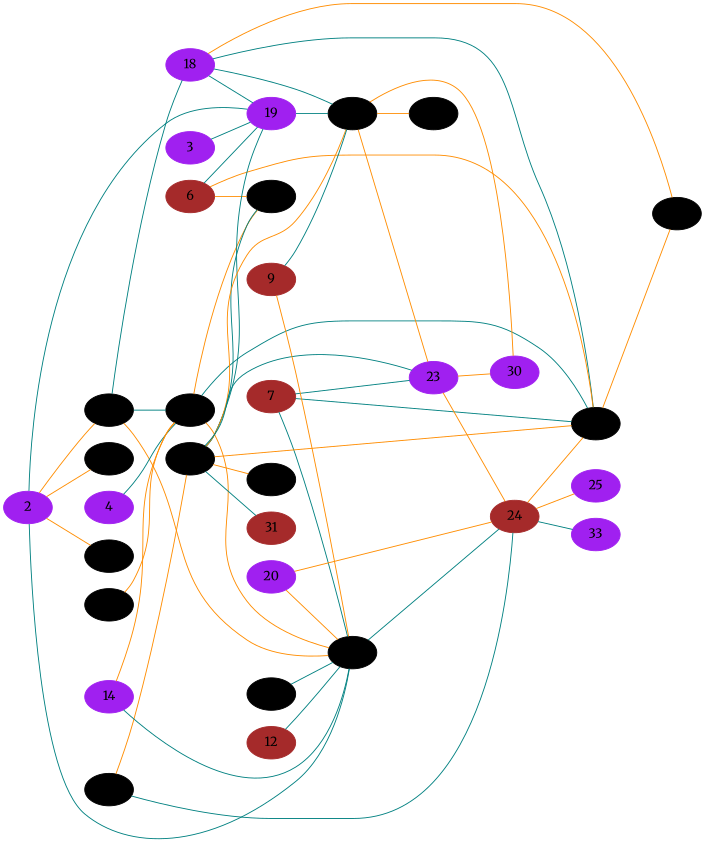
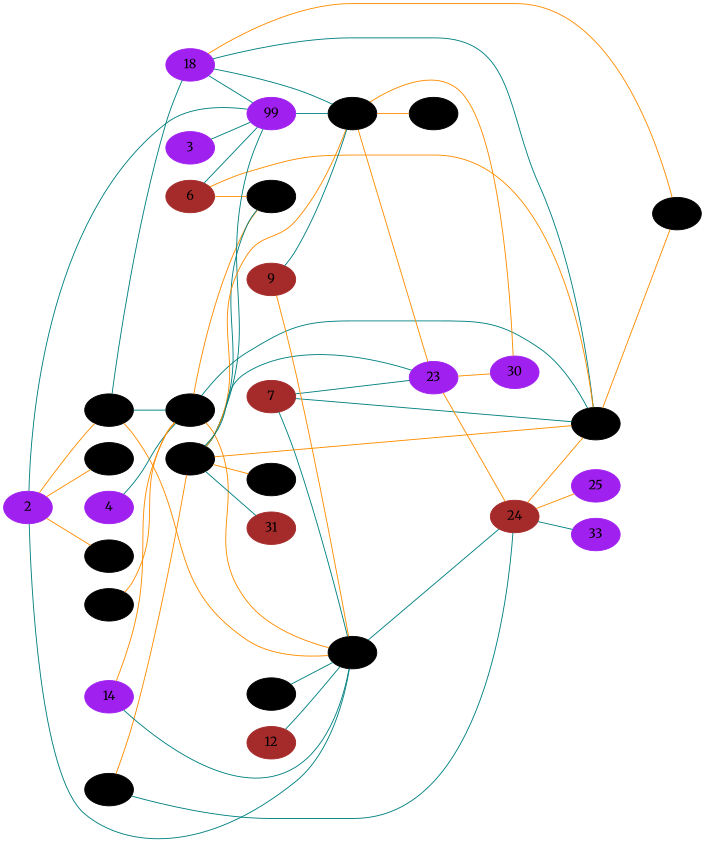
(271, 114) -> (271, 114)
(271, 577) -> none
